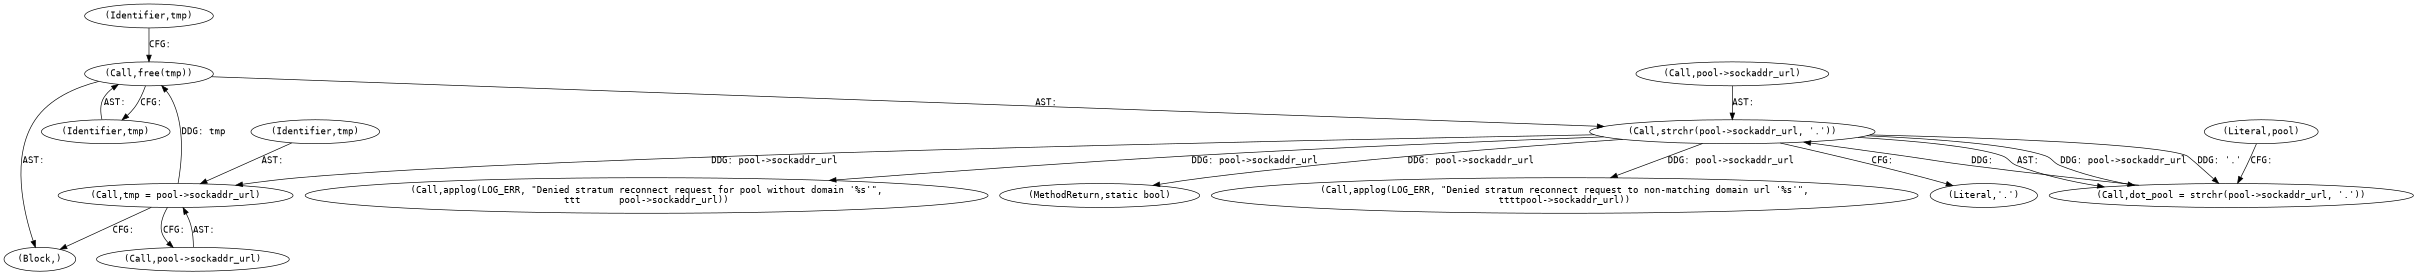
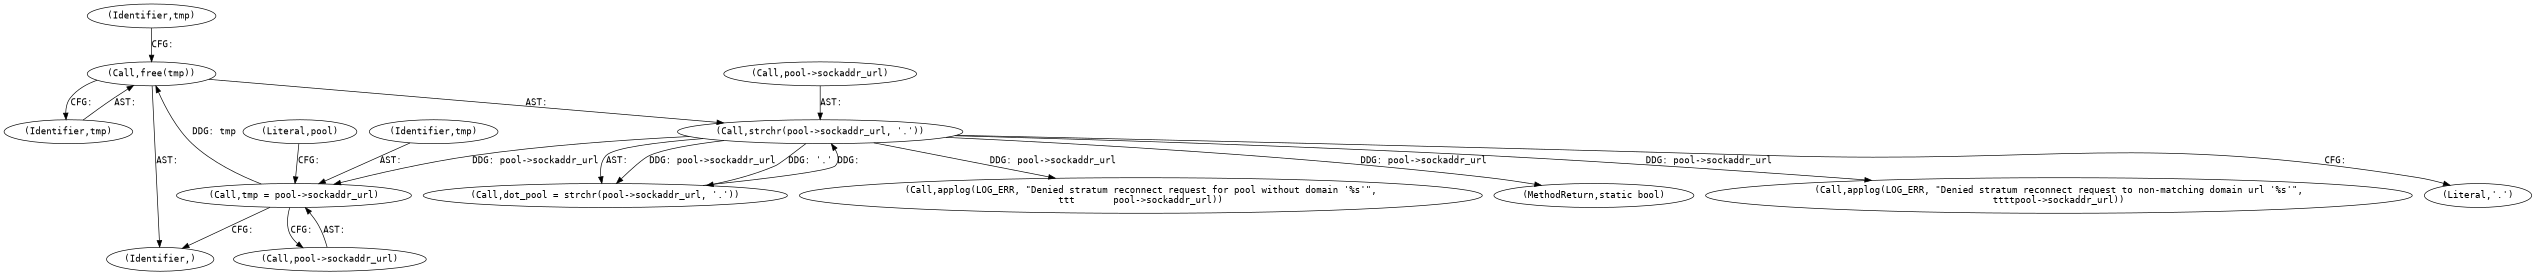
(2249, 161) -> (297, 160)
(40, 259) -> (160, 259)
